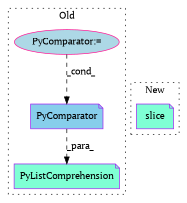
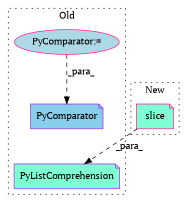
(81, 72) -> (81, 72)
(155, 116) -> (155, 116)
(67, 143) -> (114, 144)
